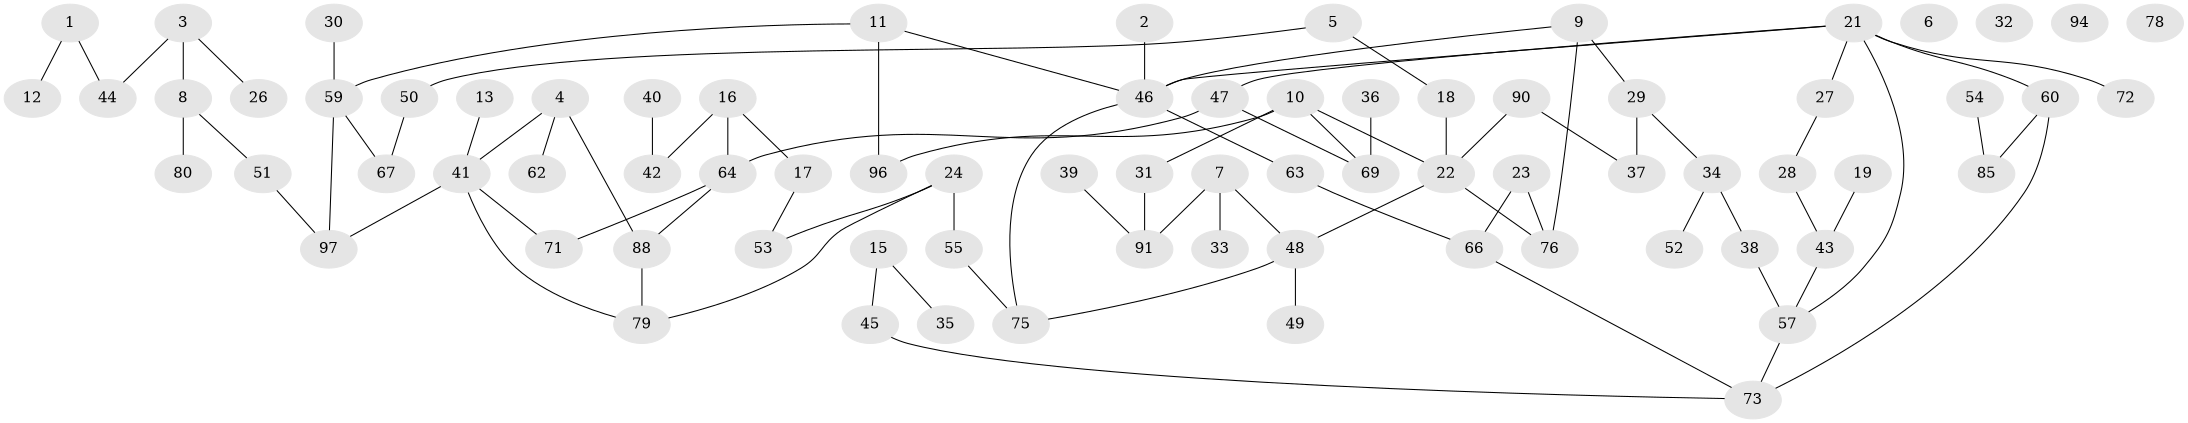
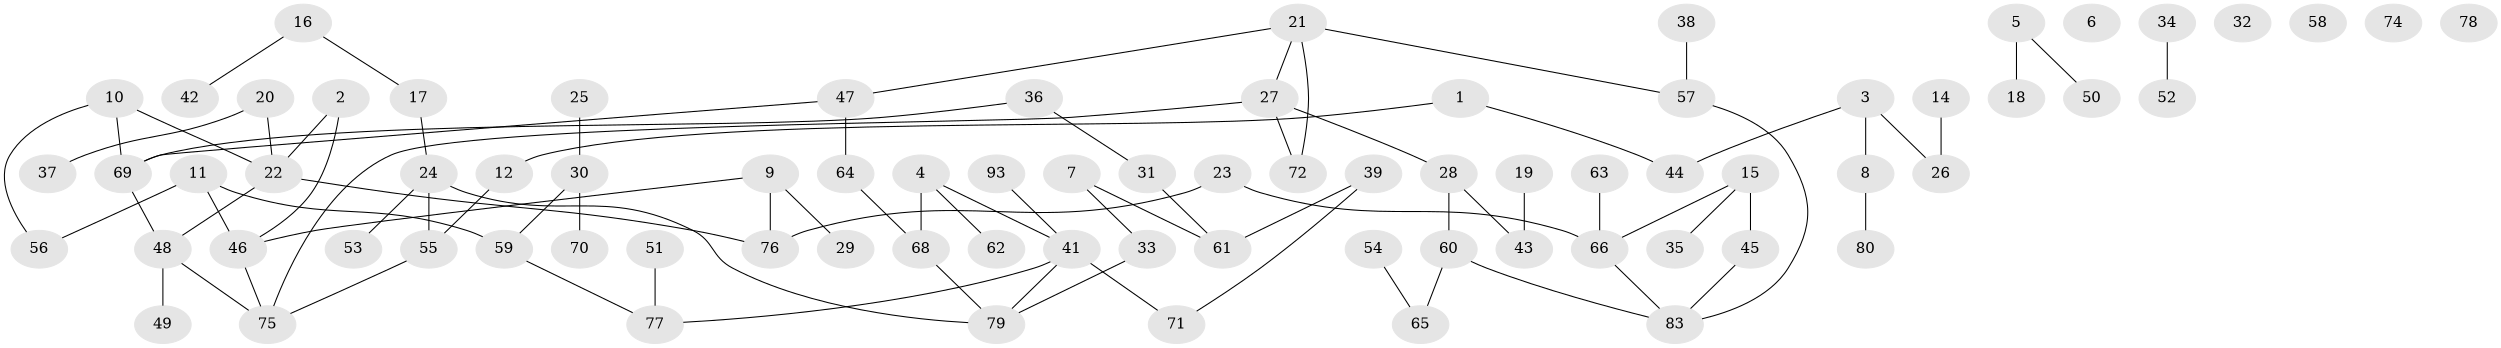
(2080, 23) -> (2393, 23)
none -> (2318, 23)
(1495, 52) -> none
(1972, 66) -> (1449, 205)
(485, 98) -> (996, 174)
none -> (580, 98)
(652, 98) -> none
(1522, 98) -> (266, 98)
none -> (1941, 98)
(1228, 132) -> (1091, 136)
none -> (587, 133)
(223, 136) -> none
(728, 136) -> none
none -> (1284, 136)
(1446, 136) -> (315, 128)
(1637, 136) -> none
(1674, 136) -> none
(1228, 140) -> none
(386, 174) -> none
(879, 174) -> (39, 249)
(1987, 174) -> (1421, 325)
(1258, 211) -> (143, 212)
(783, 212) -> (424, 140)
none -> (1675, 212)
(1731, 212) -> none
(642, 213) -> (1279, 254)
none -> (460, 218)
(329, 249) -> (655, 325)
none -> (580, 249)
(642, 249) -> (921, 249)
(1145, 249) -> (1223, 249)
none -> (1072, 287)
(1806, 287) -> none
(1753, 400) -> (1675, 325)
